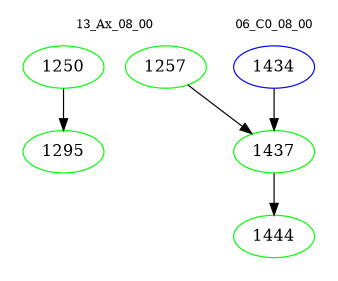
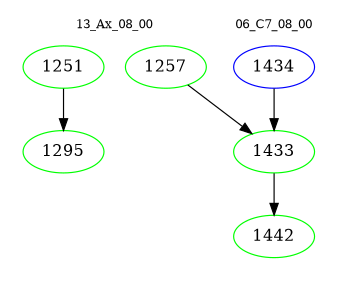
(274, 25) -> (274, 25)
(64, 67) -> (64, 67)
(274, 152) -> (274, 152)
(274, 236) -> (274, 236)
